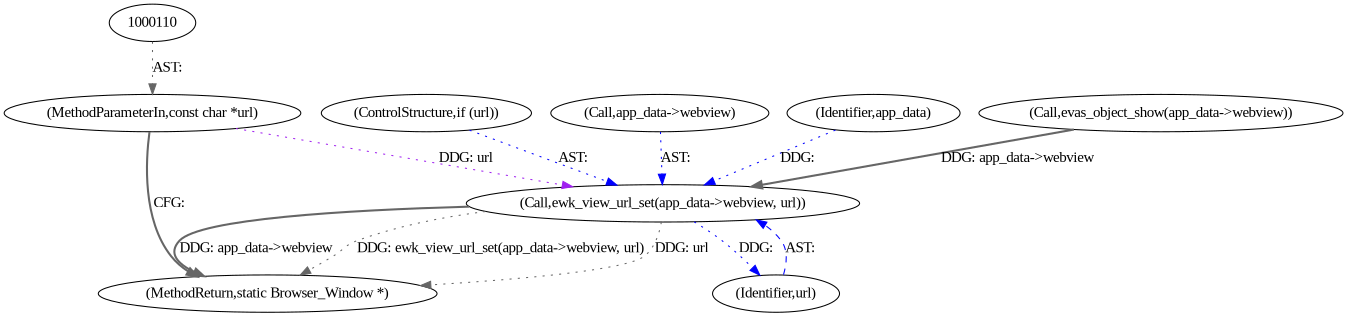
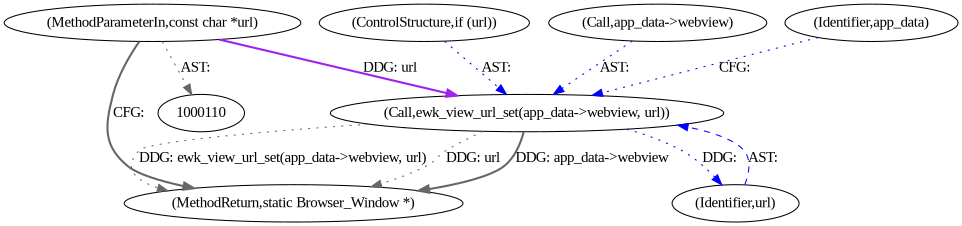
(153, 63) -> (174, 64)
(1161, 113) -> none
(399, 157) -> (333, 66)
(799, 158) -> (737, 68)
